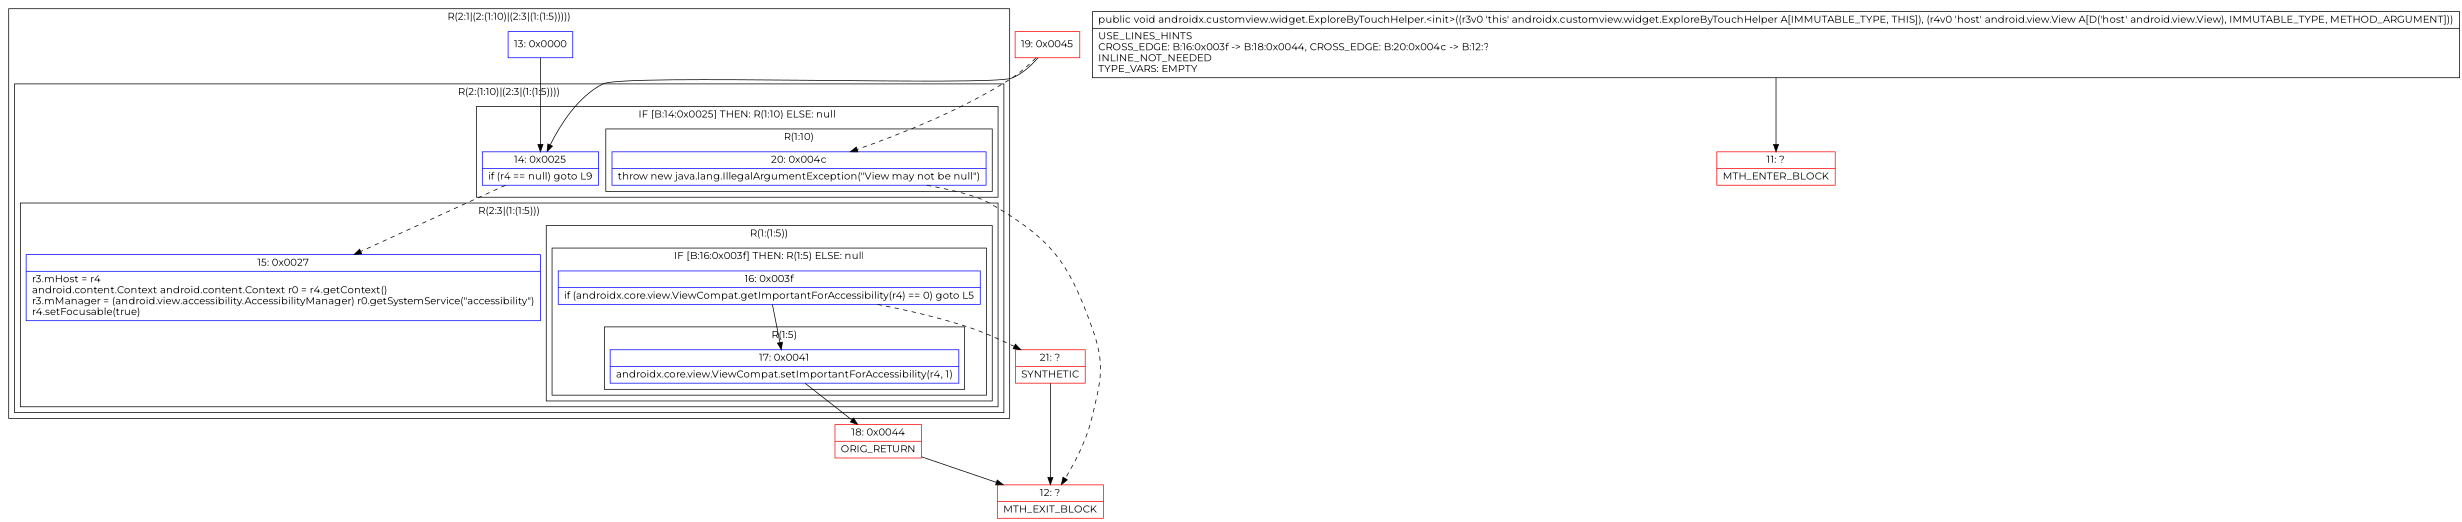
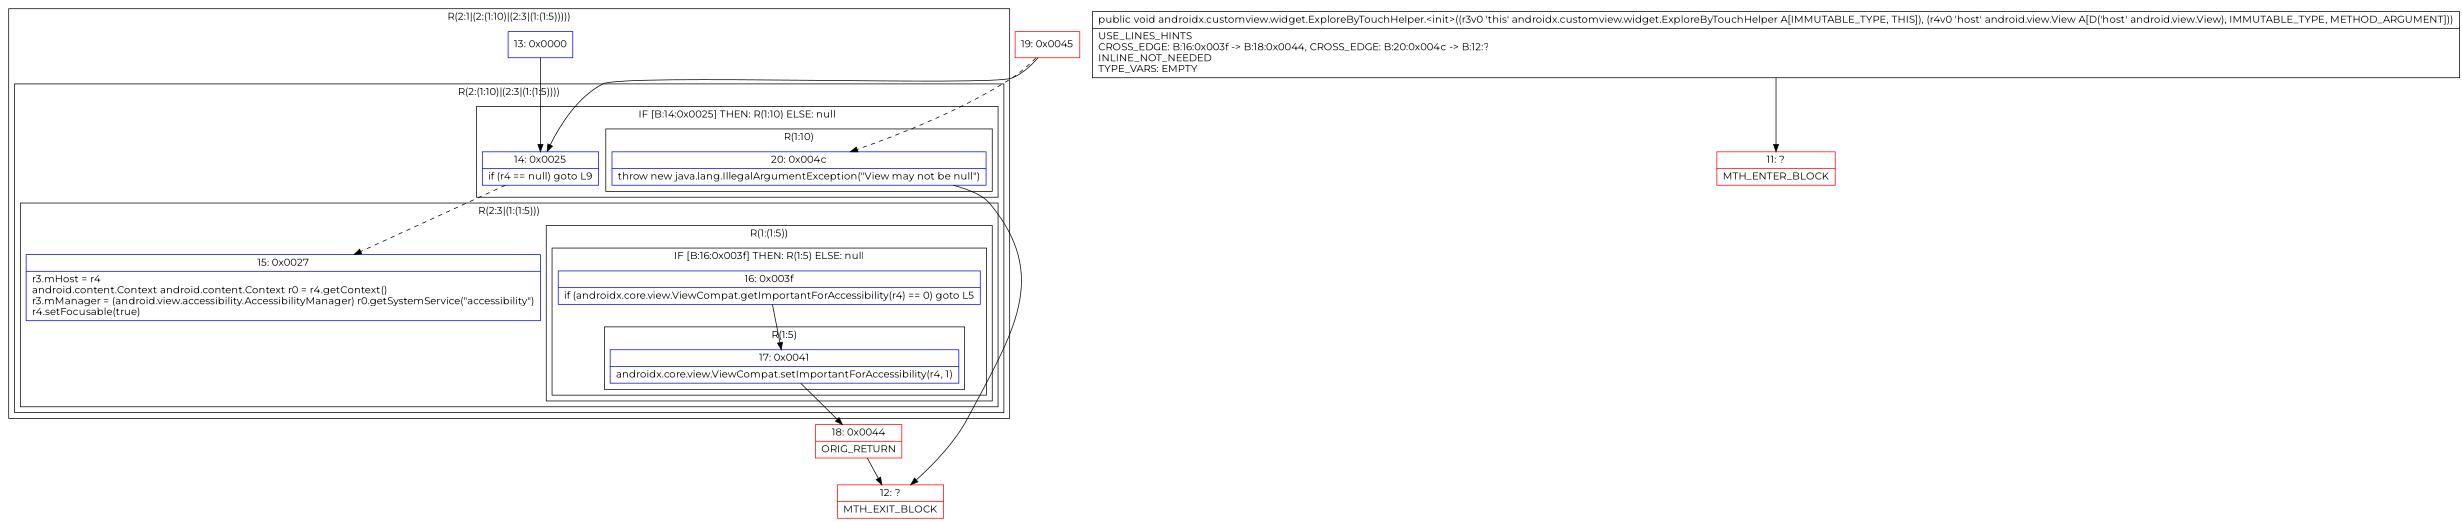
(1078, 294) -> (1016, 314)
(1050, 366) -> none
